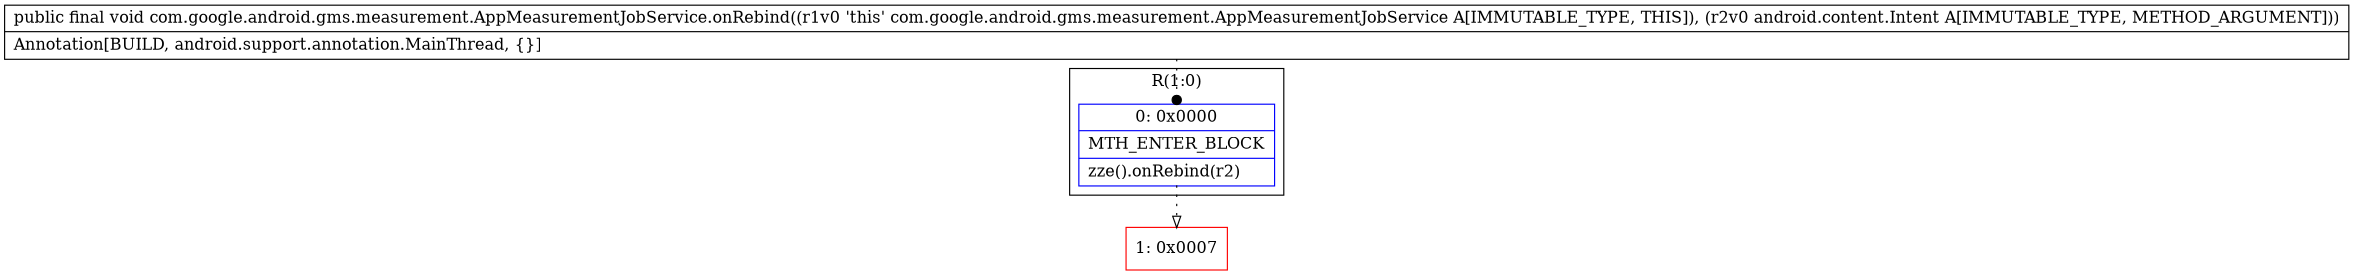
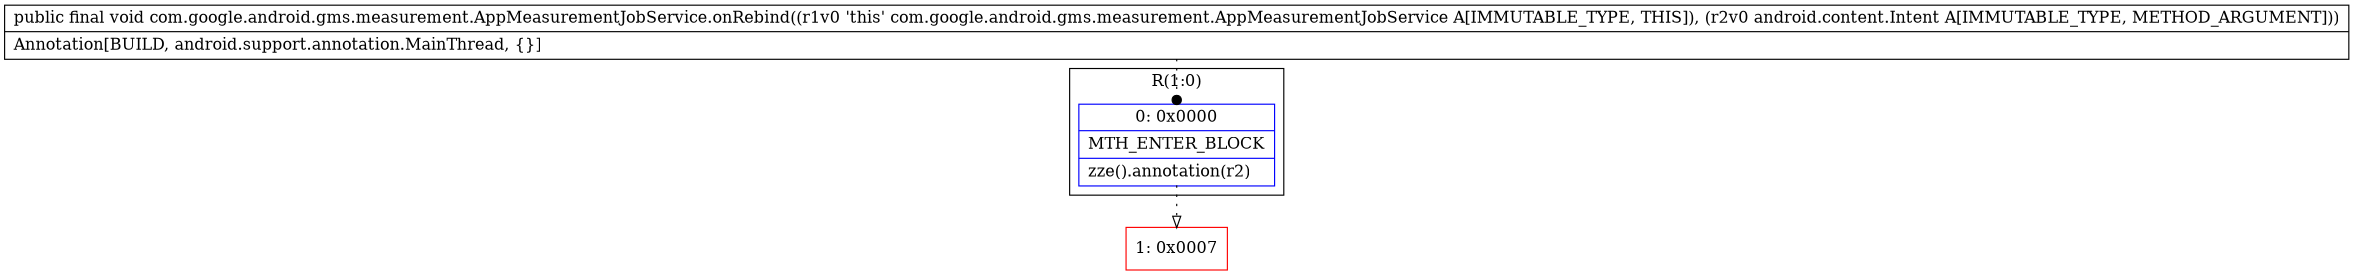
(1165, 172) -> (1170, 172)
